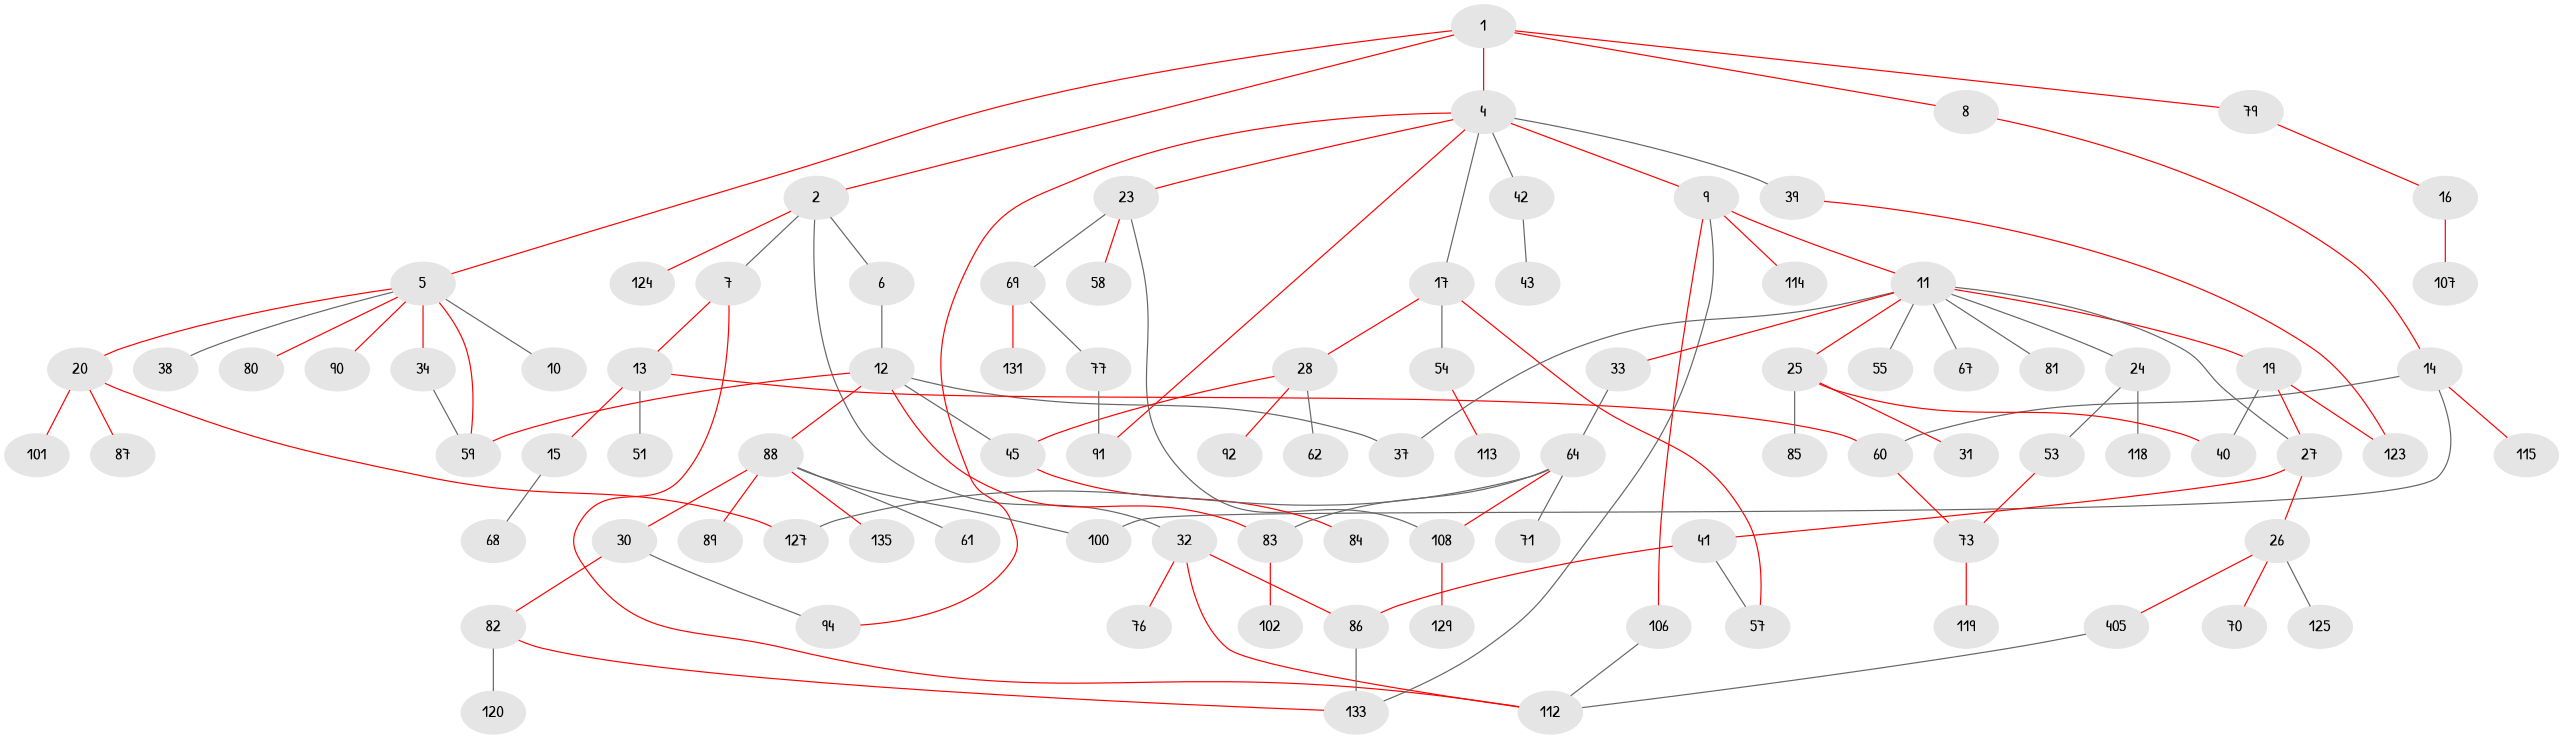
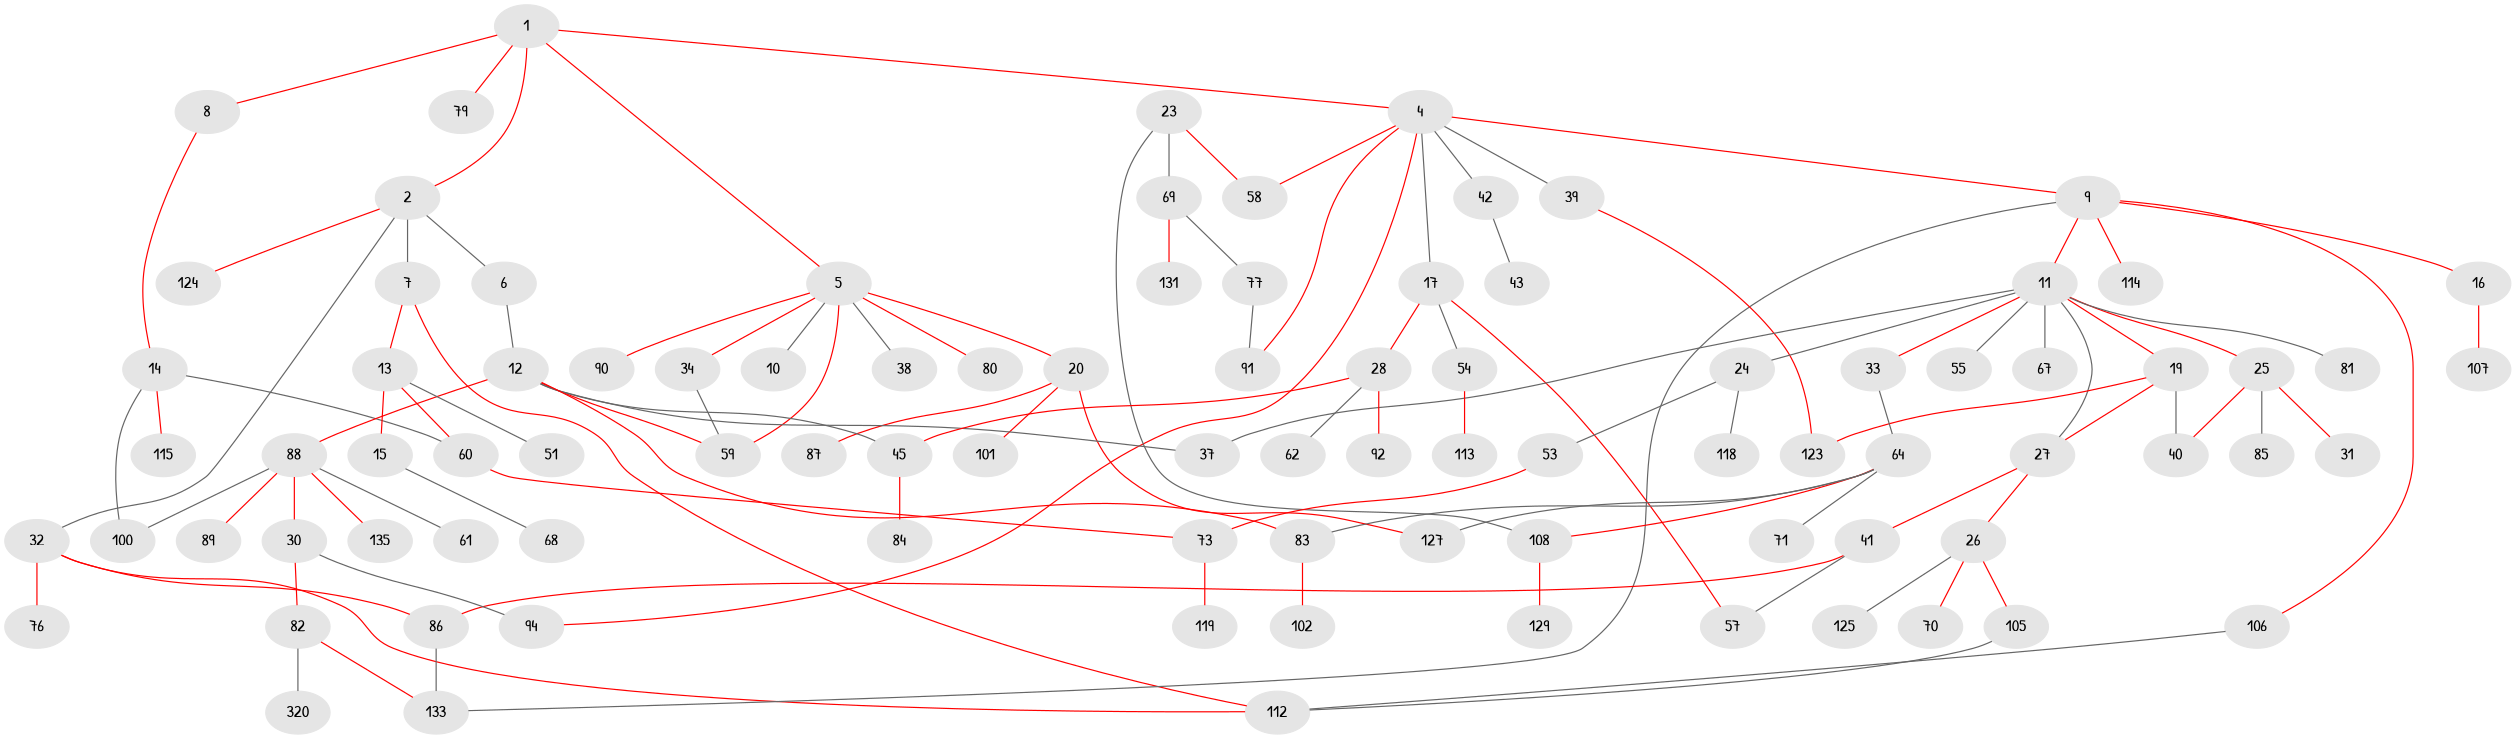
(1304, 152) -> (1338, 155)
(2348, 155) -> (2304, 232)
(2116, 627) -> (2016, 627)
(493, 713) -> (298, 713)
